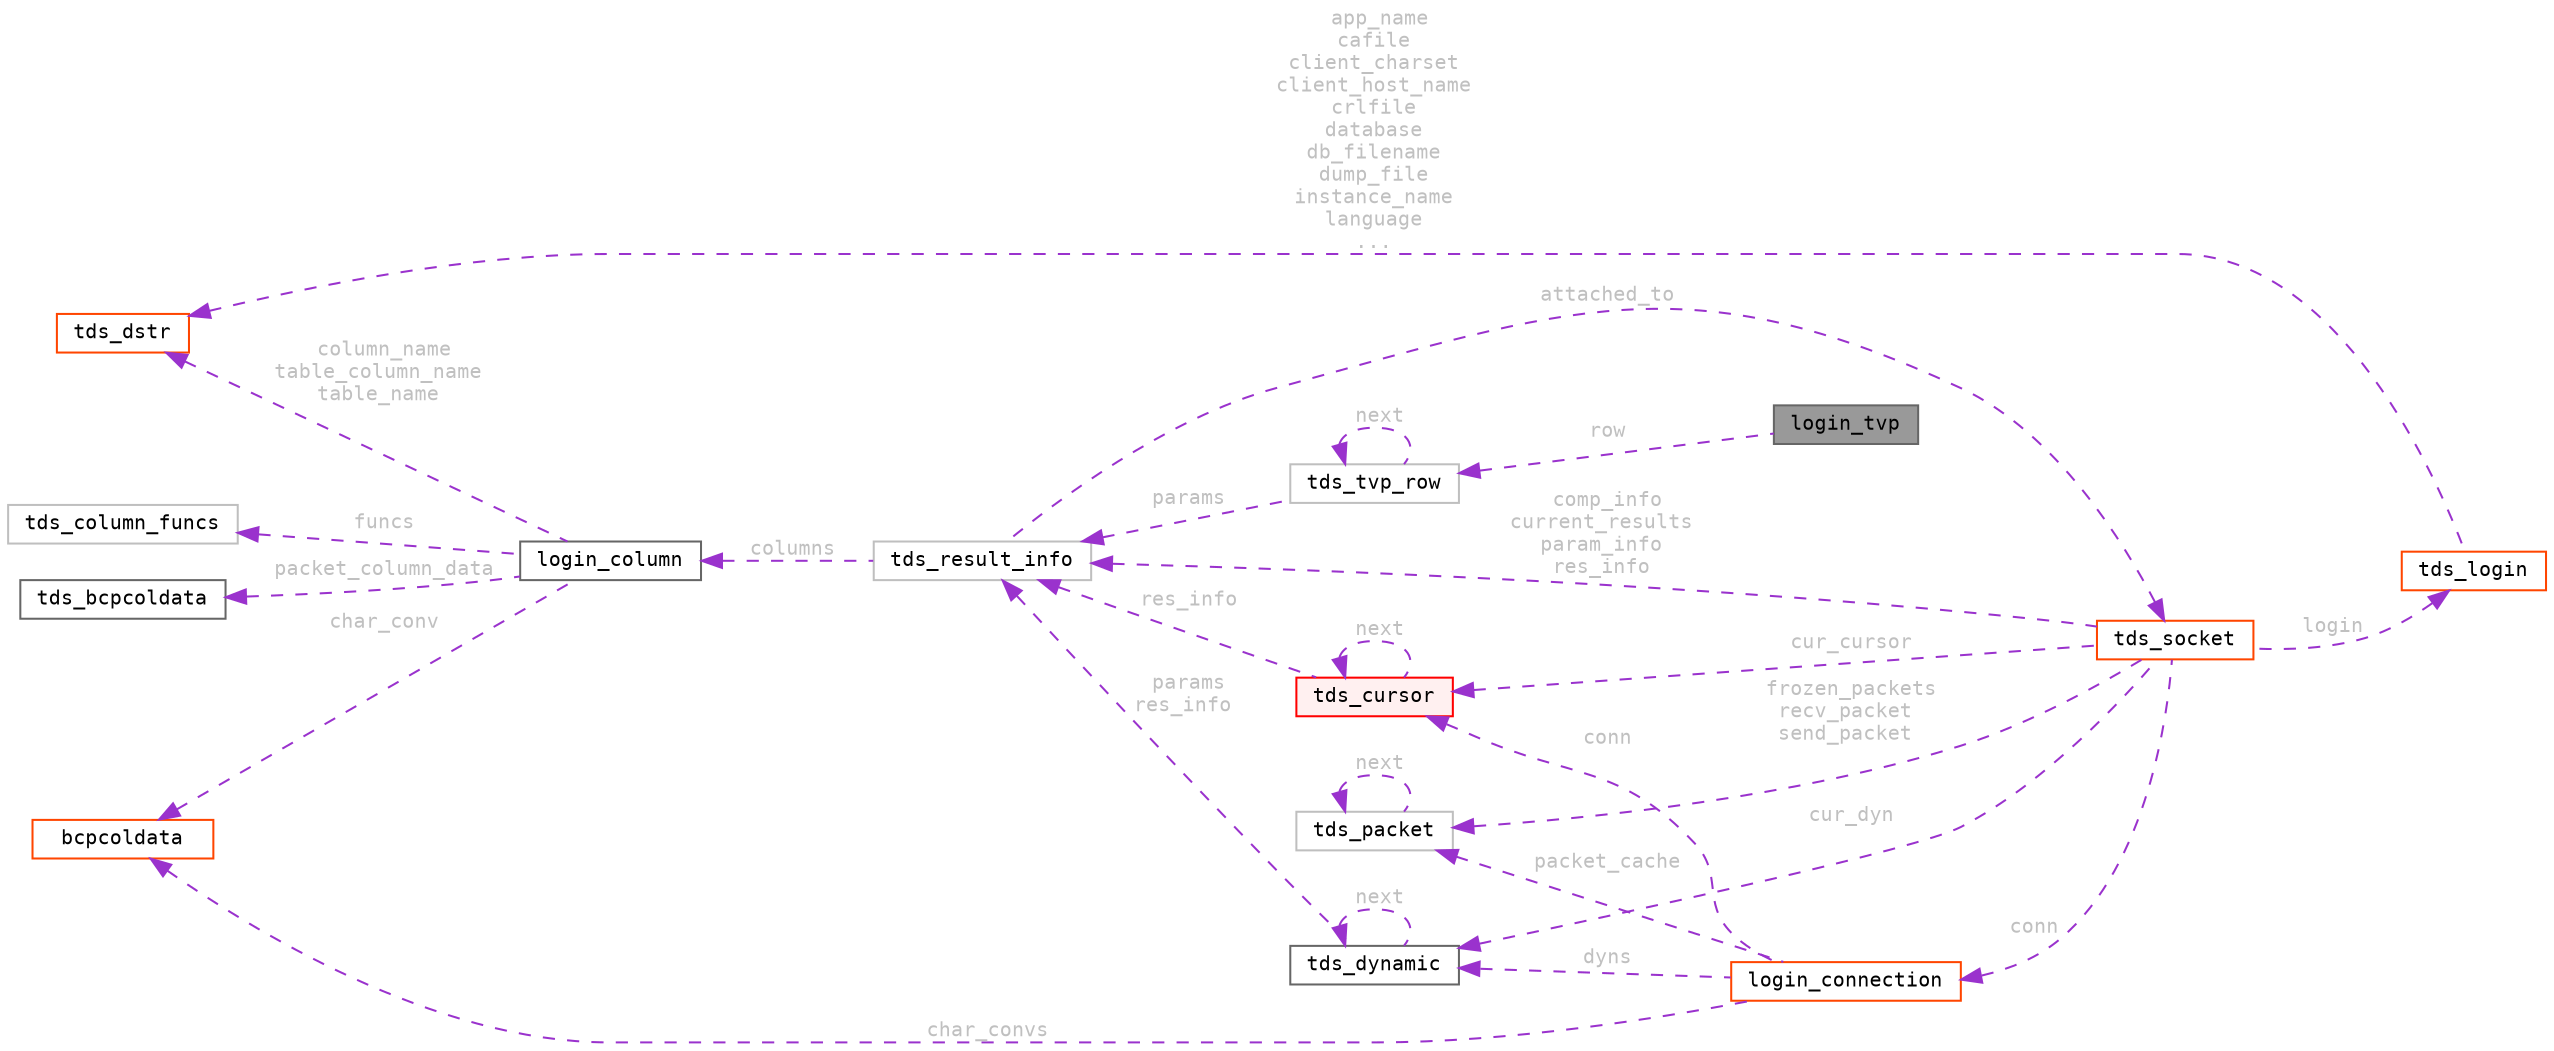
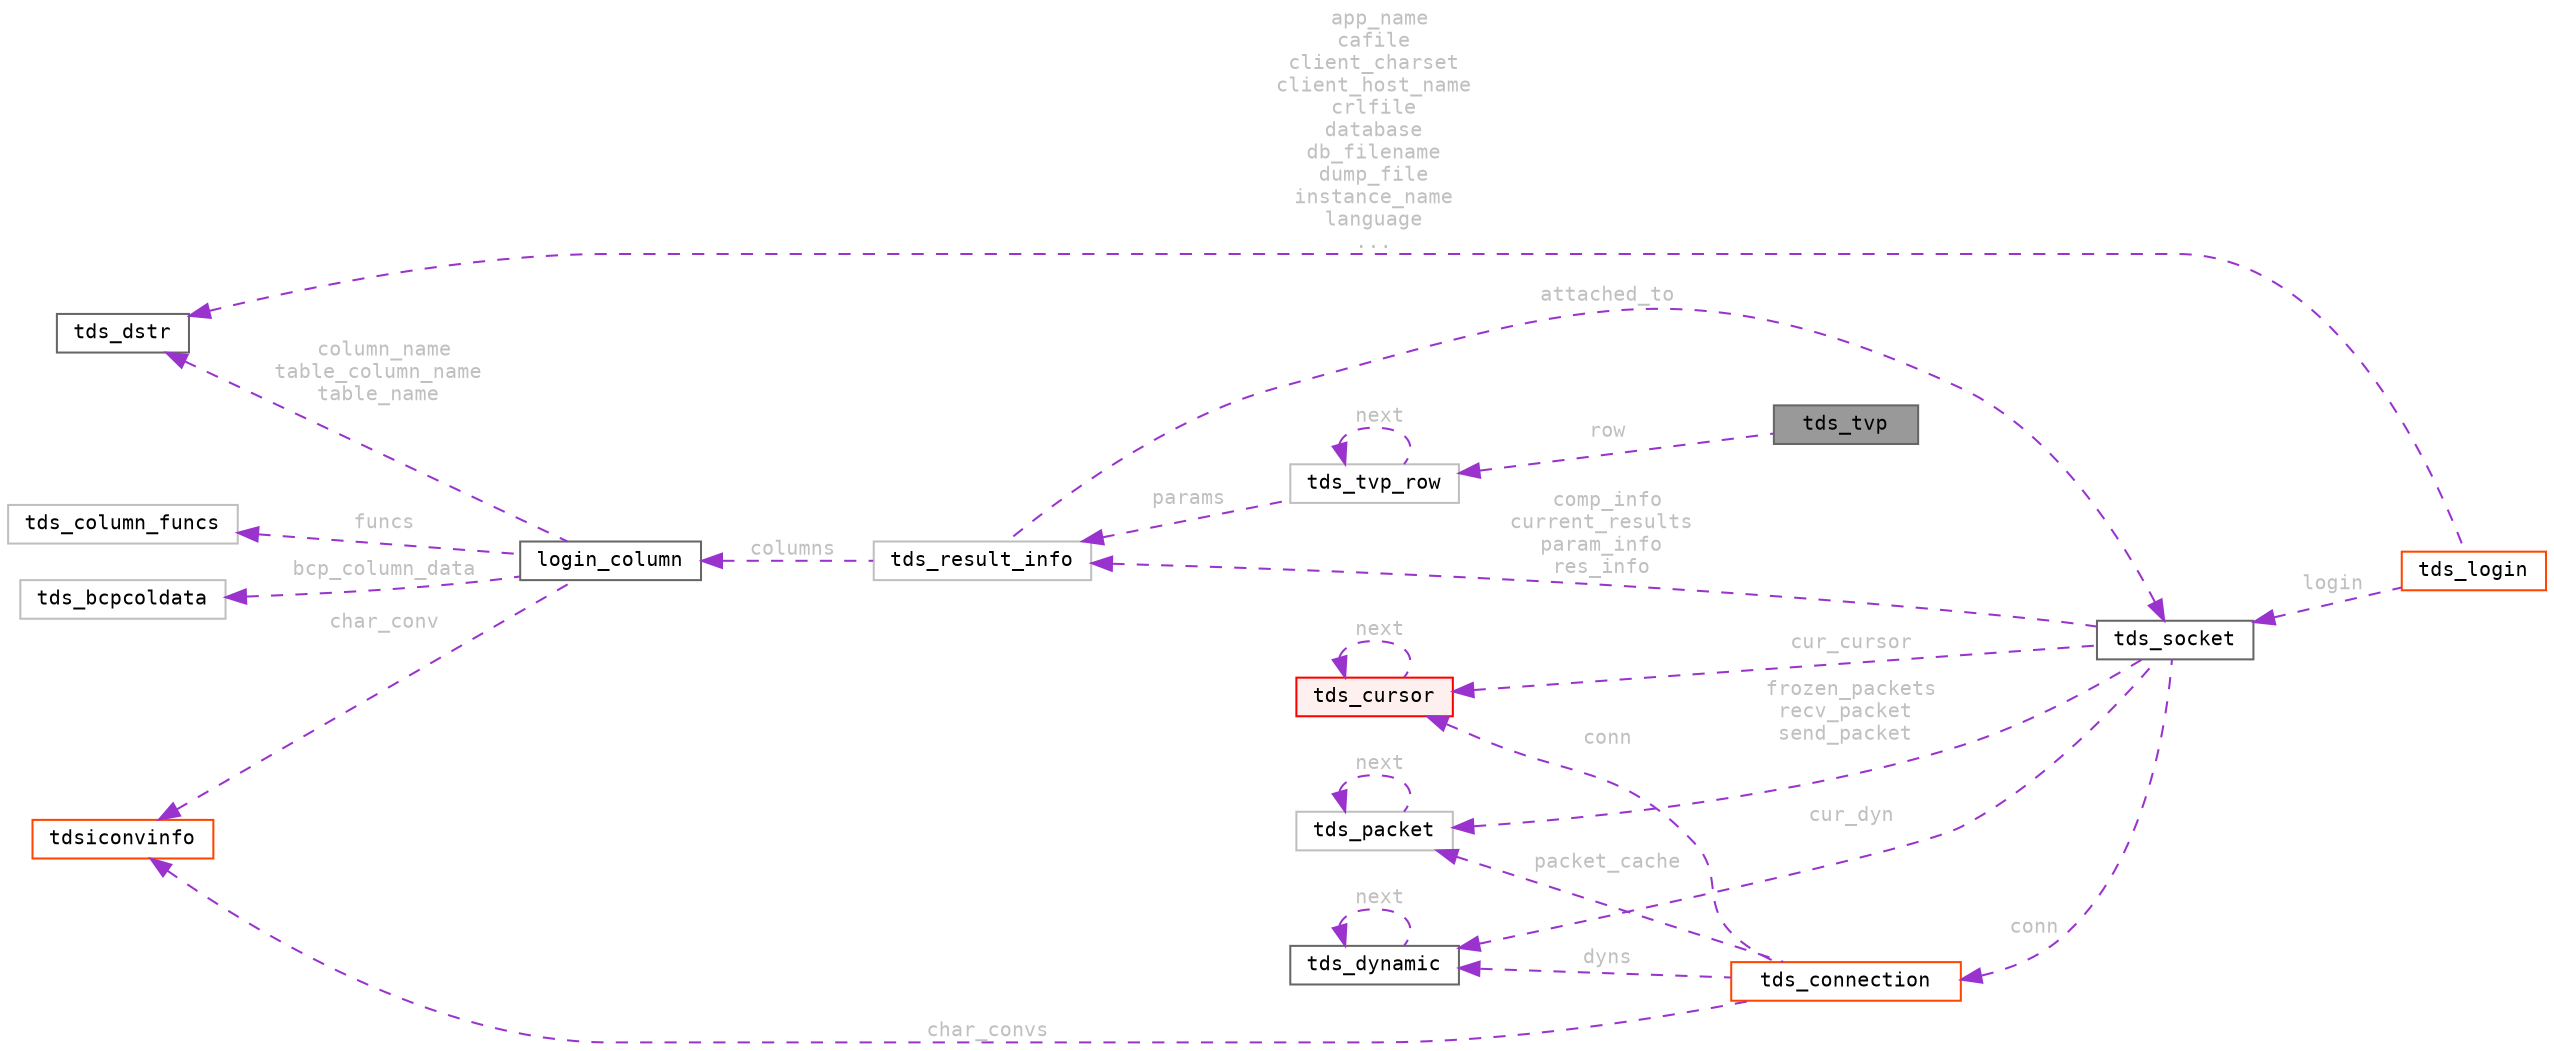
(123, 333) -> (123, 333)
(1846, 425) -> (1846, 425)
(379, 570) -> (379, 570)
(123, 599) -> (123, 599)
(1187, 632) -> none
(2175, 640) -> (2175, 640)
(2348, 642) -> (2338, 602)
(1183, 773) -> none
(123, 839) -> (123, 839)
(1846, 981) -> (1846, 981)
